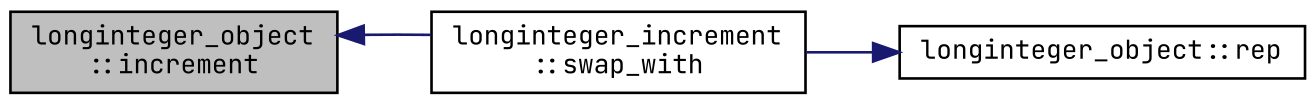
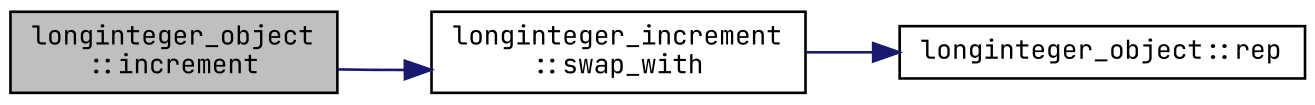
(398, 35) -> (371, 70)
